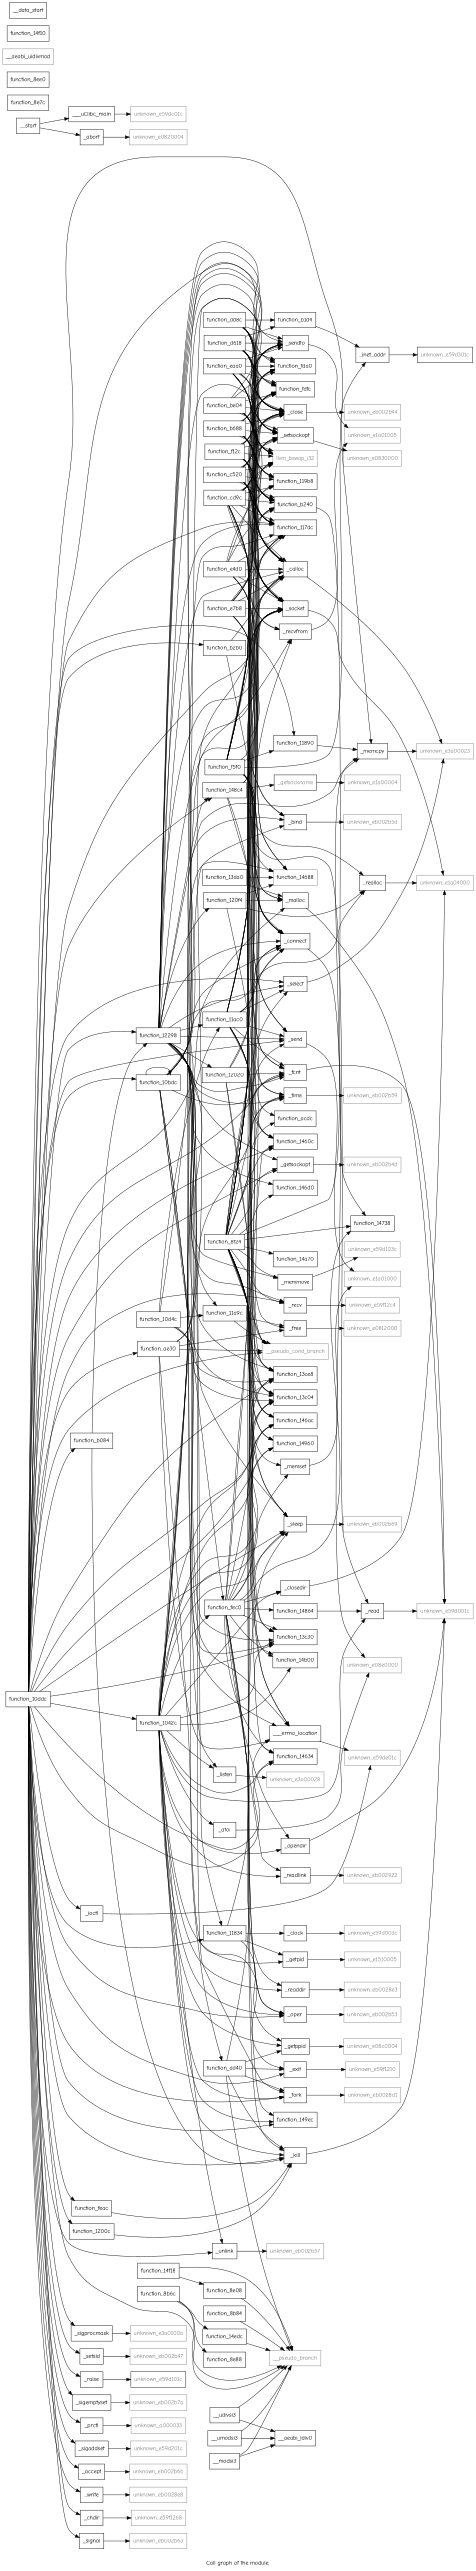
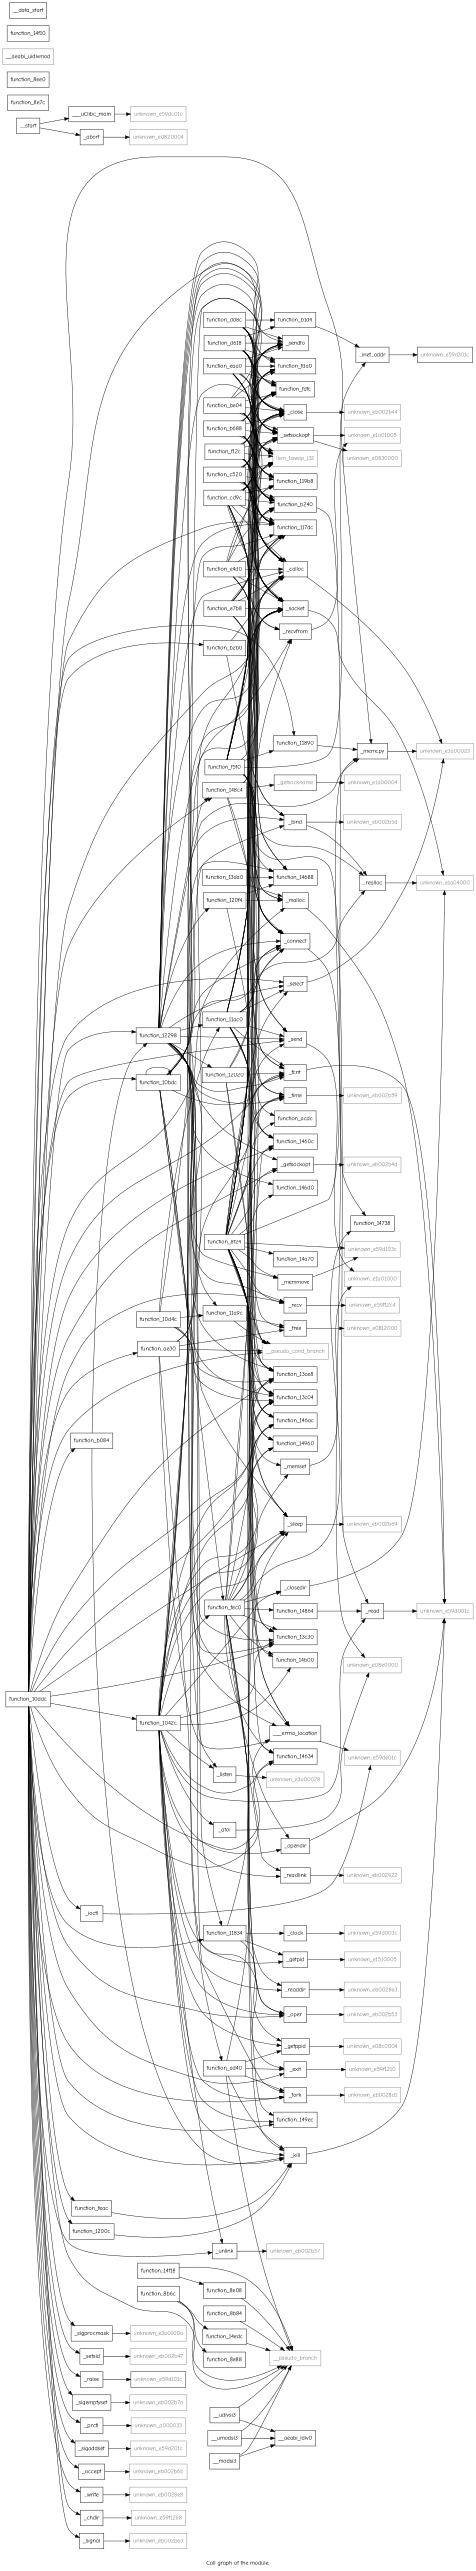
(337, 379) -> (327, 435)
none -> (255, 503)
(295, 877) -> (295, 877)
(306, 916) -> (343, 848)
(296, 1233) -> (293, 1245)
